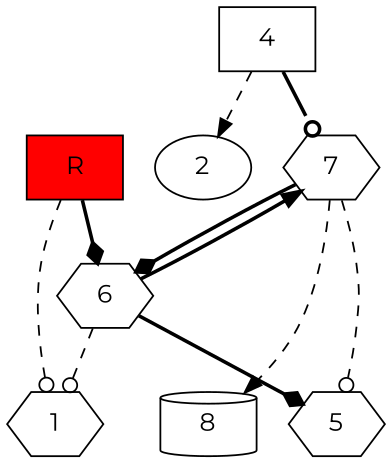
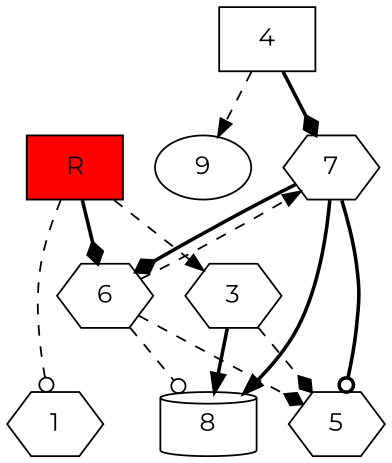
(294, 94) -> (294, 94)
(203, 168) -> (203, 168)
(214, 241) -> (214, 241)
(359, 289) -> (359, 289)
none -> (233, 296)
(310, 298) -> (310, 298)
(83, 353) -> (152, 354)
(211, 355) -> (208, 353)
